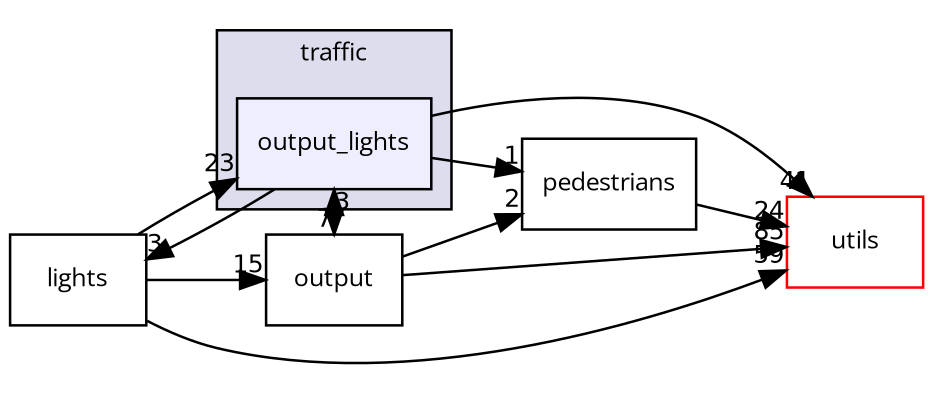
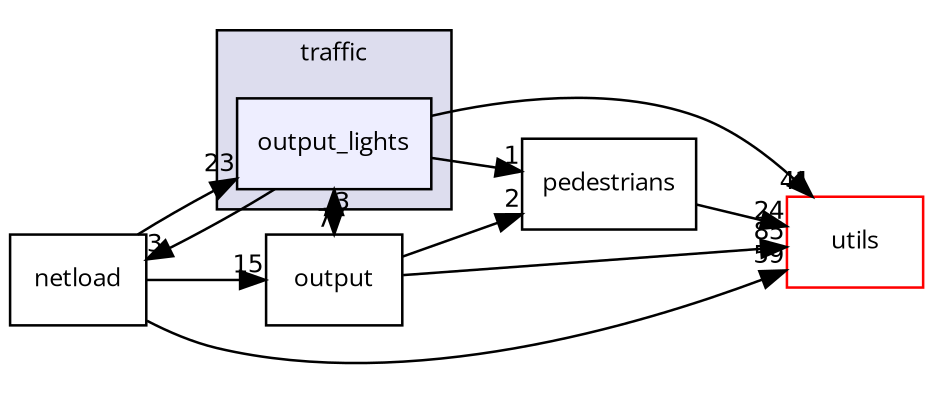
(78, 280) -> (78, 280)
